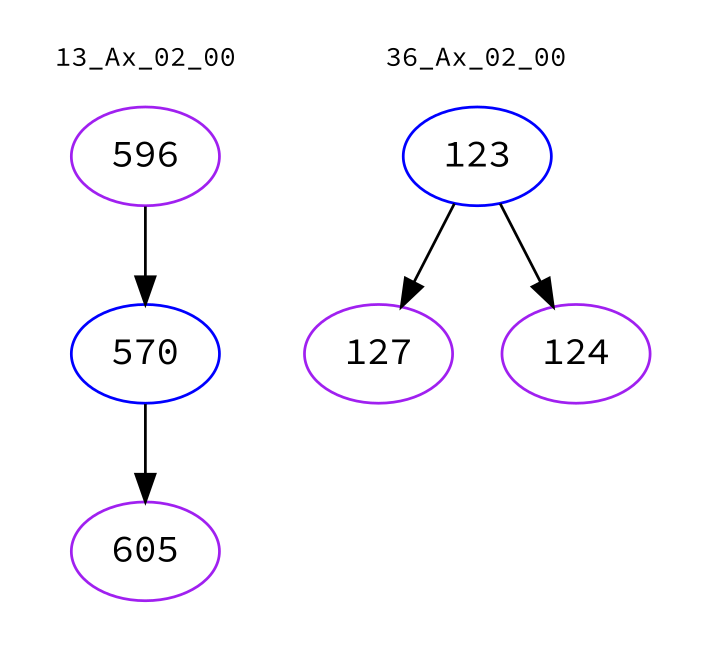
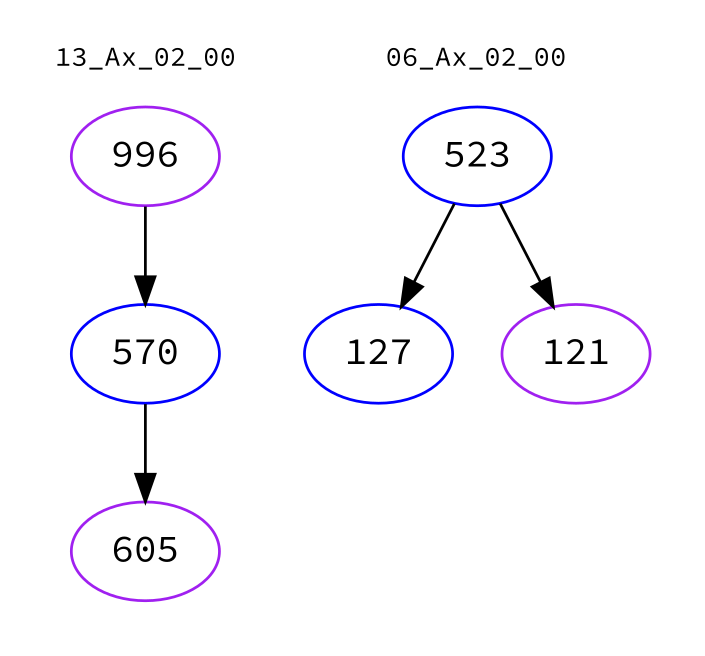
(477, 59) -> (477, 59)
(145, 156) -> (145, 156)
(477, 156) -> (477, 156)
(379, 354) -> (379, 354)
(576, 354) -> (576, 354)
